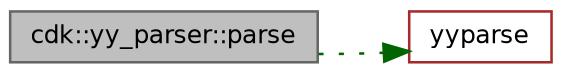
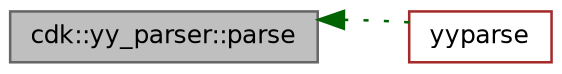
(351, 54) -> (377, 21)
